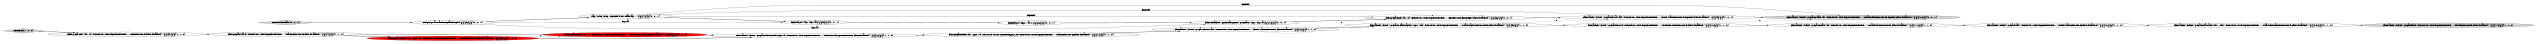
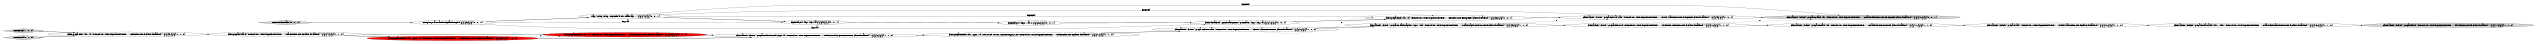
none -> (23, 38)
